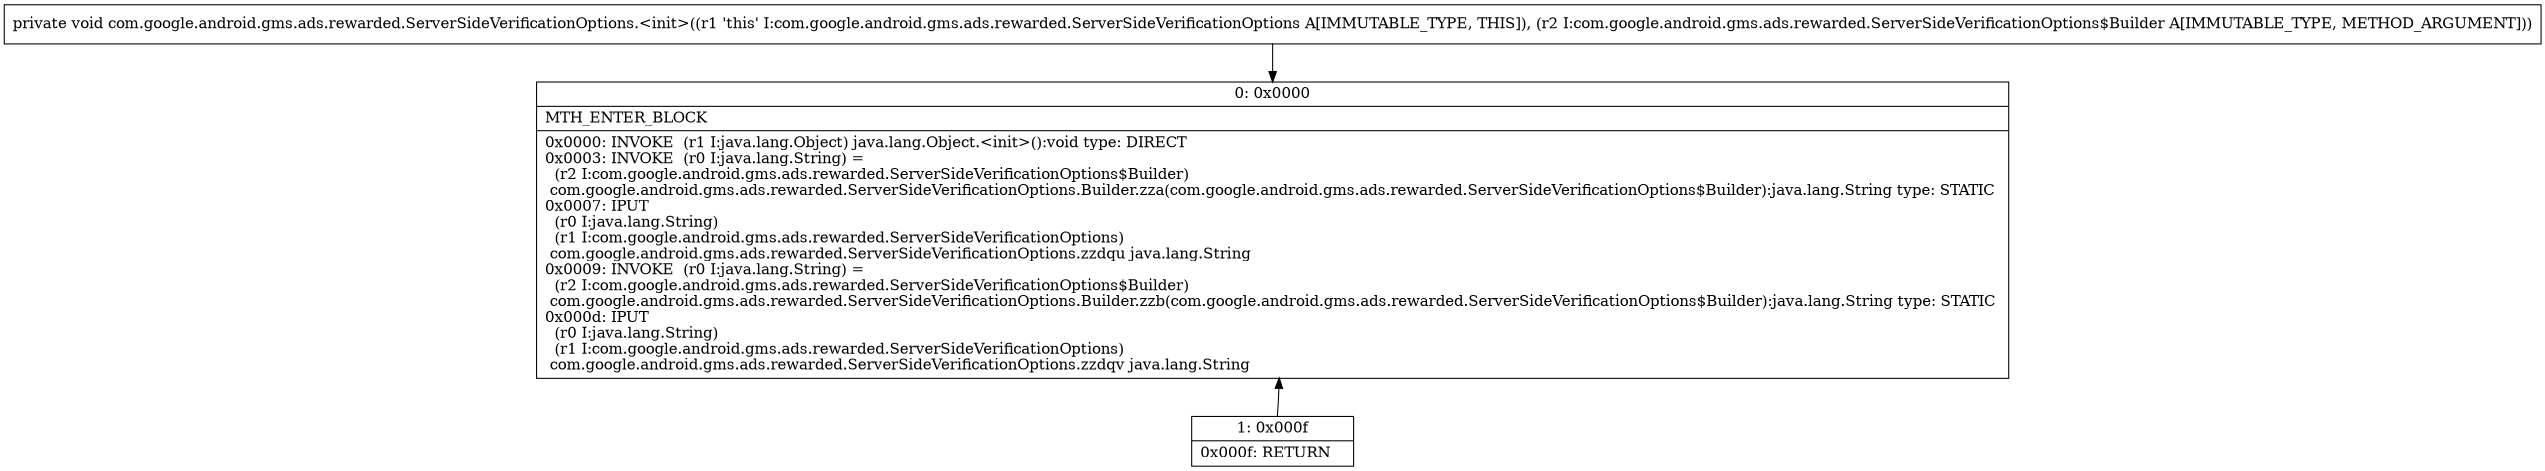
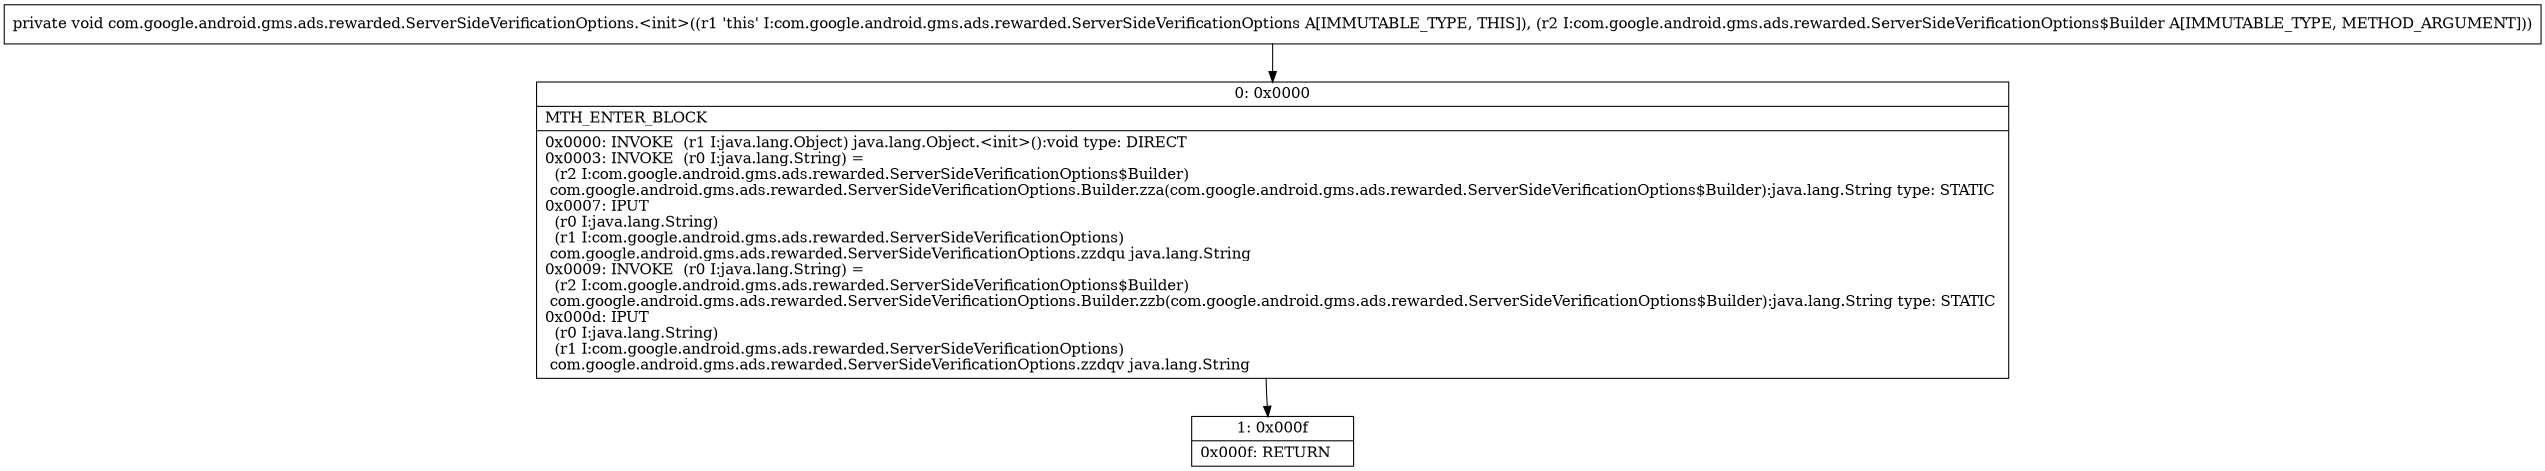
(1278, 403) -> (1267, 392)
